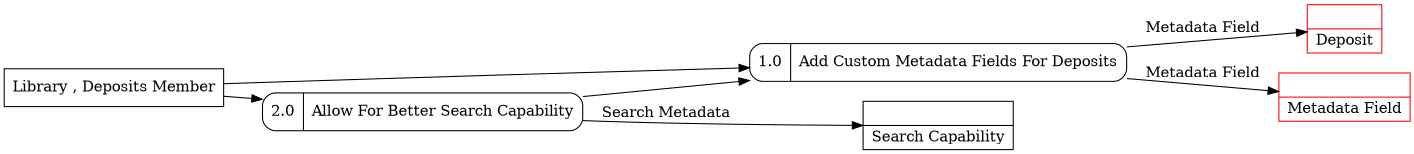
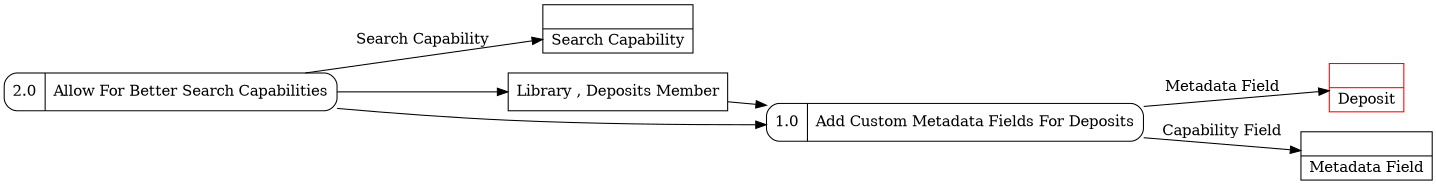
(1203, 73) -> (1222, 131)
(238, 97) -> (417, 92)
(1345, 97) -> (1367, 156)
(443, 111) -> (191, 91)
(666, 113) -> (423, 40)
